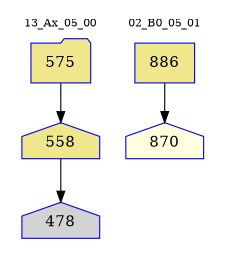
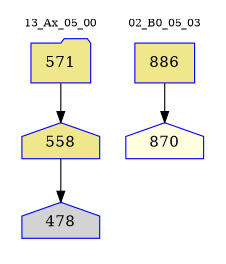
(165, 24) -> (165, 24)
(61, 63) -> (61, 63)
